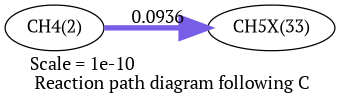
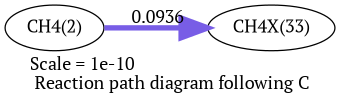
(271, 28) -> (271, 28)
